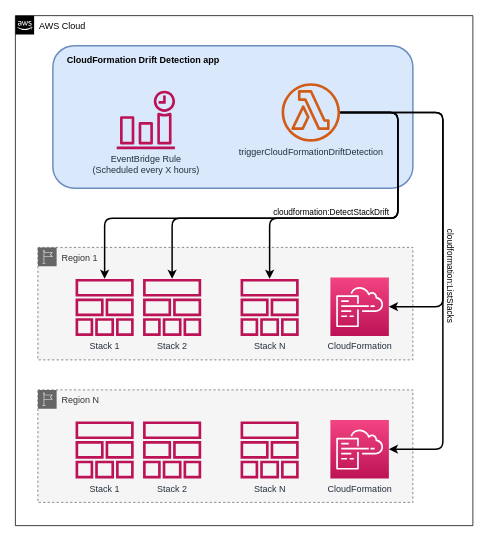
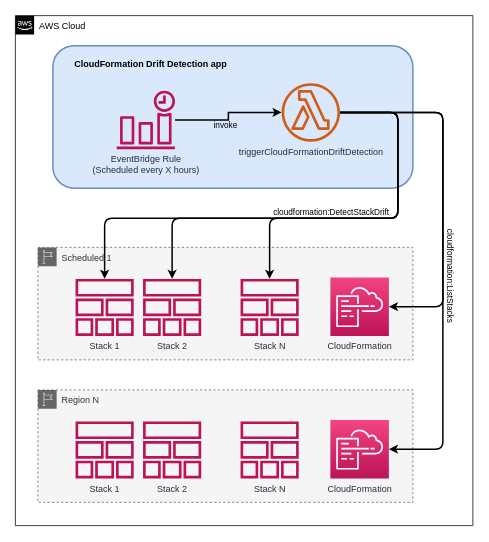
(143, 60) -> (150, 64)
none -> (228, 120)
(80, 258) -> (87, 258)
